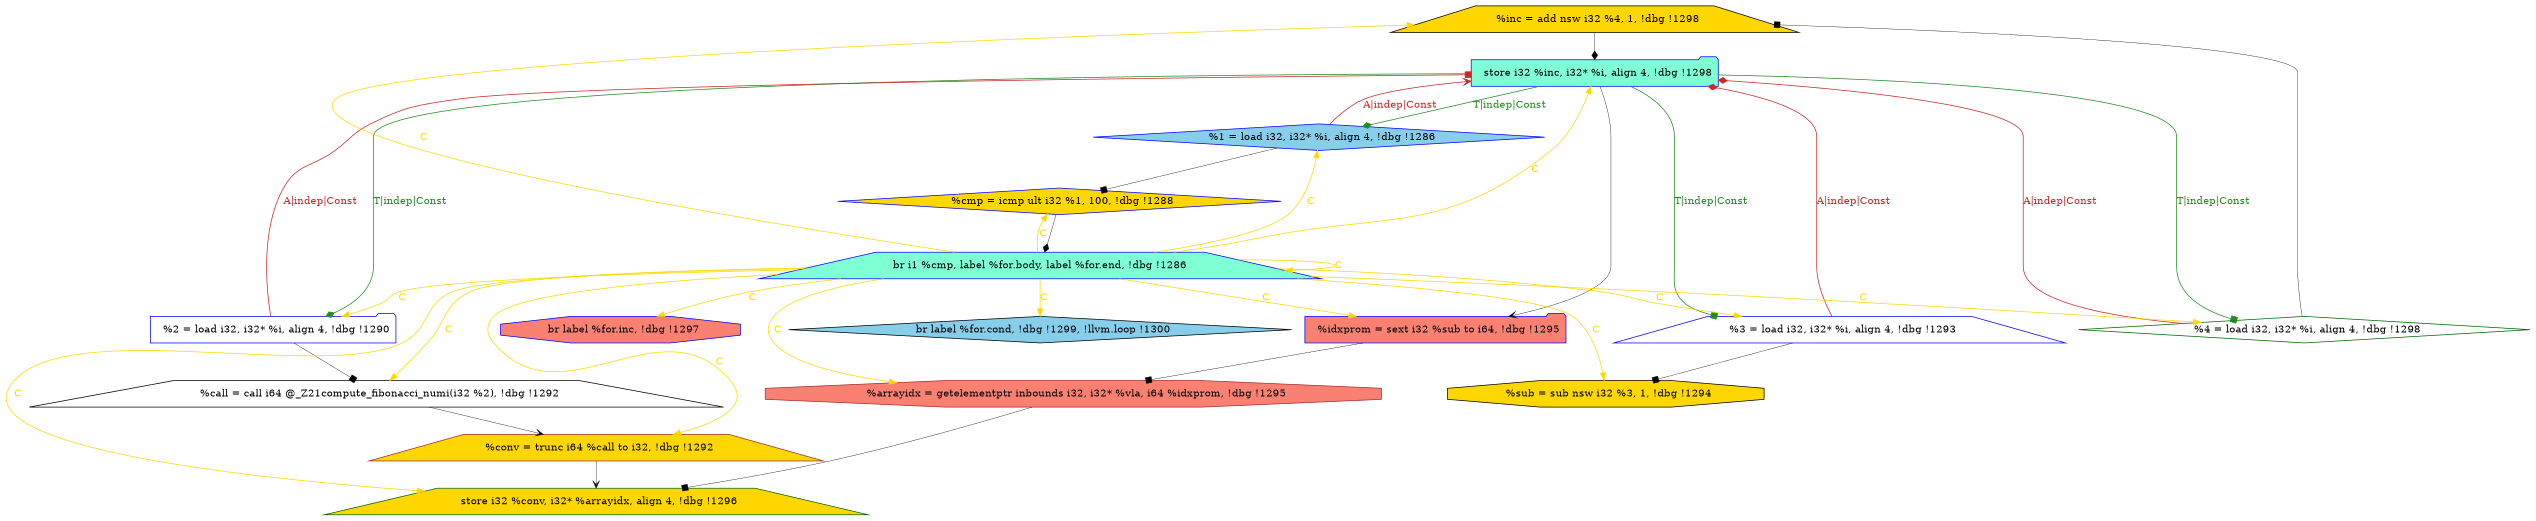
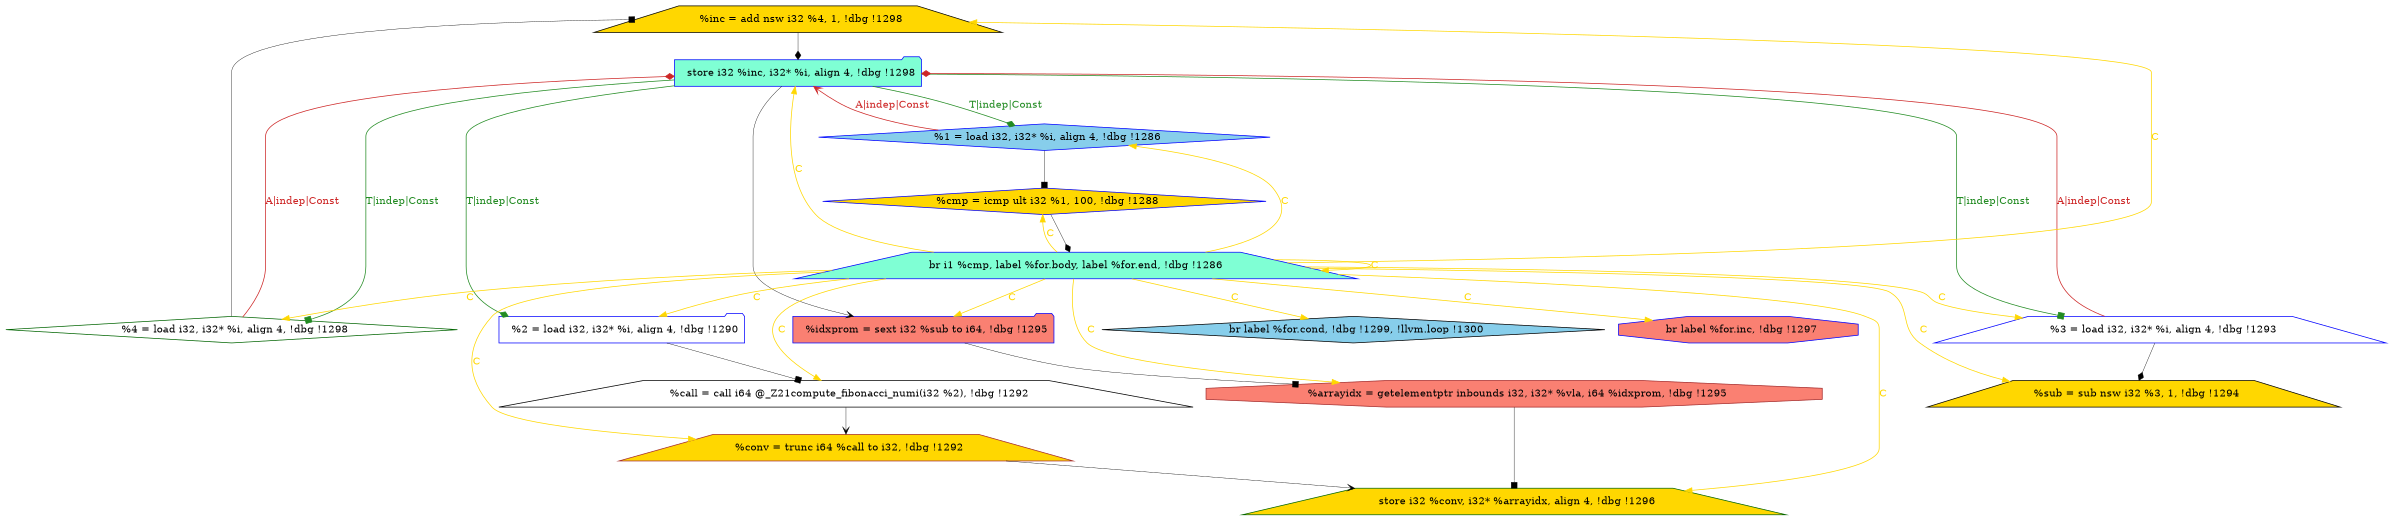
(594, 91) -> none
(1726, 361) -> (2149, 358)
(1606, 394) -> (2134, 394)
